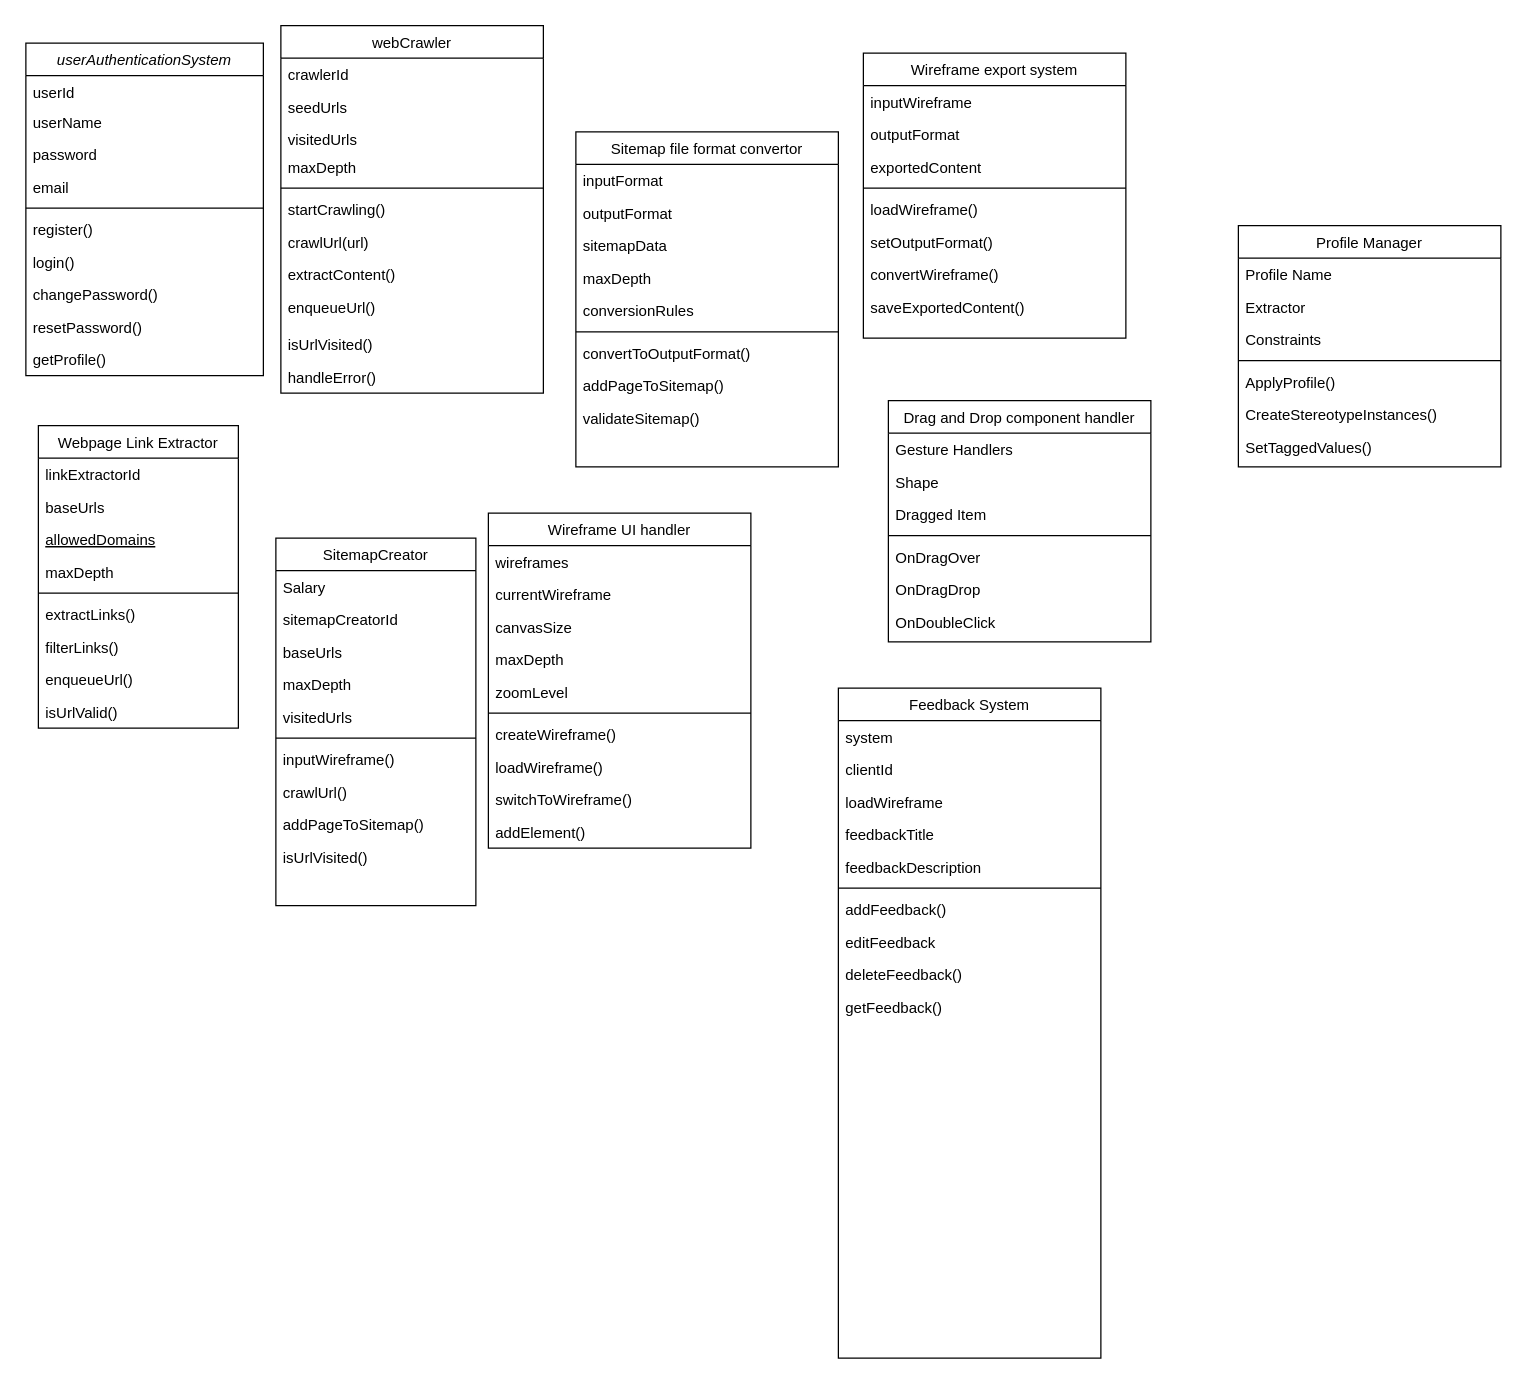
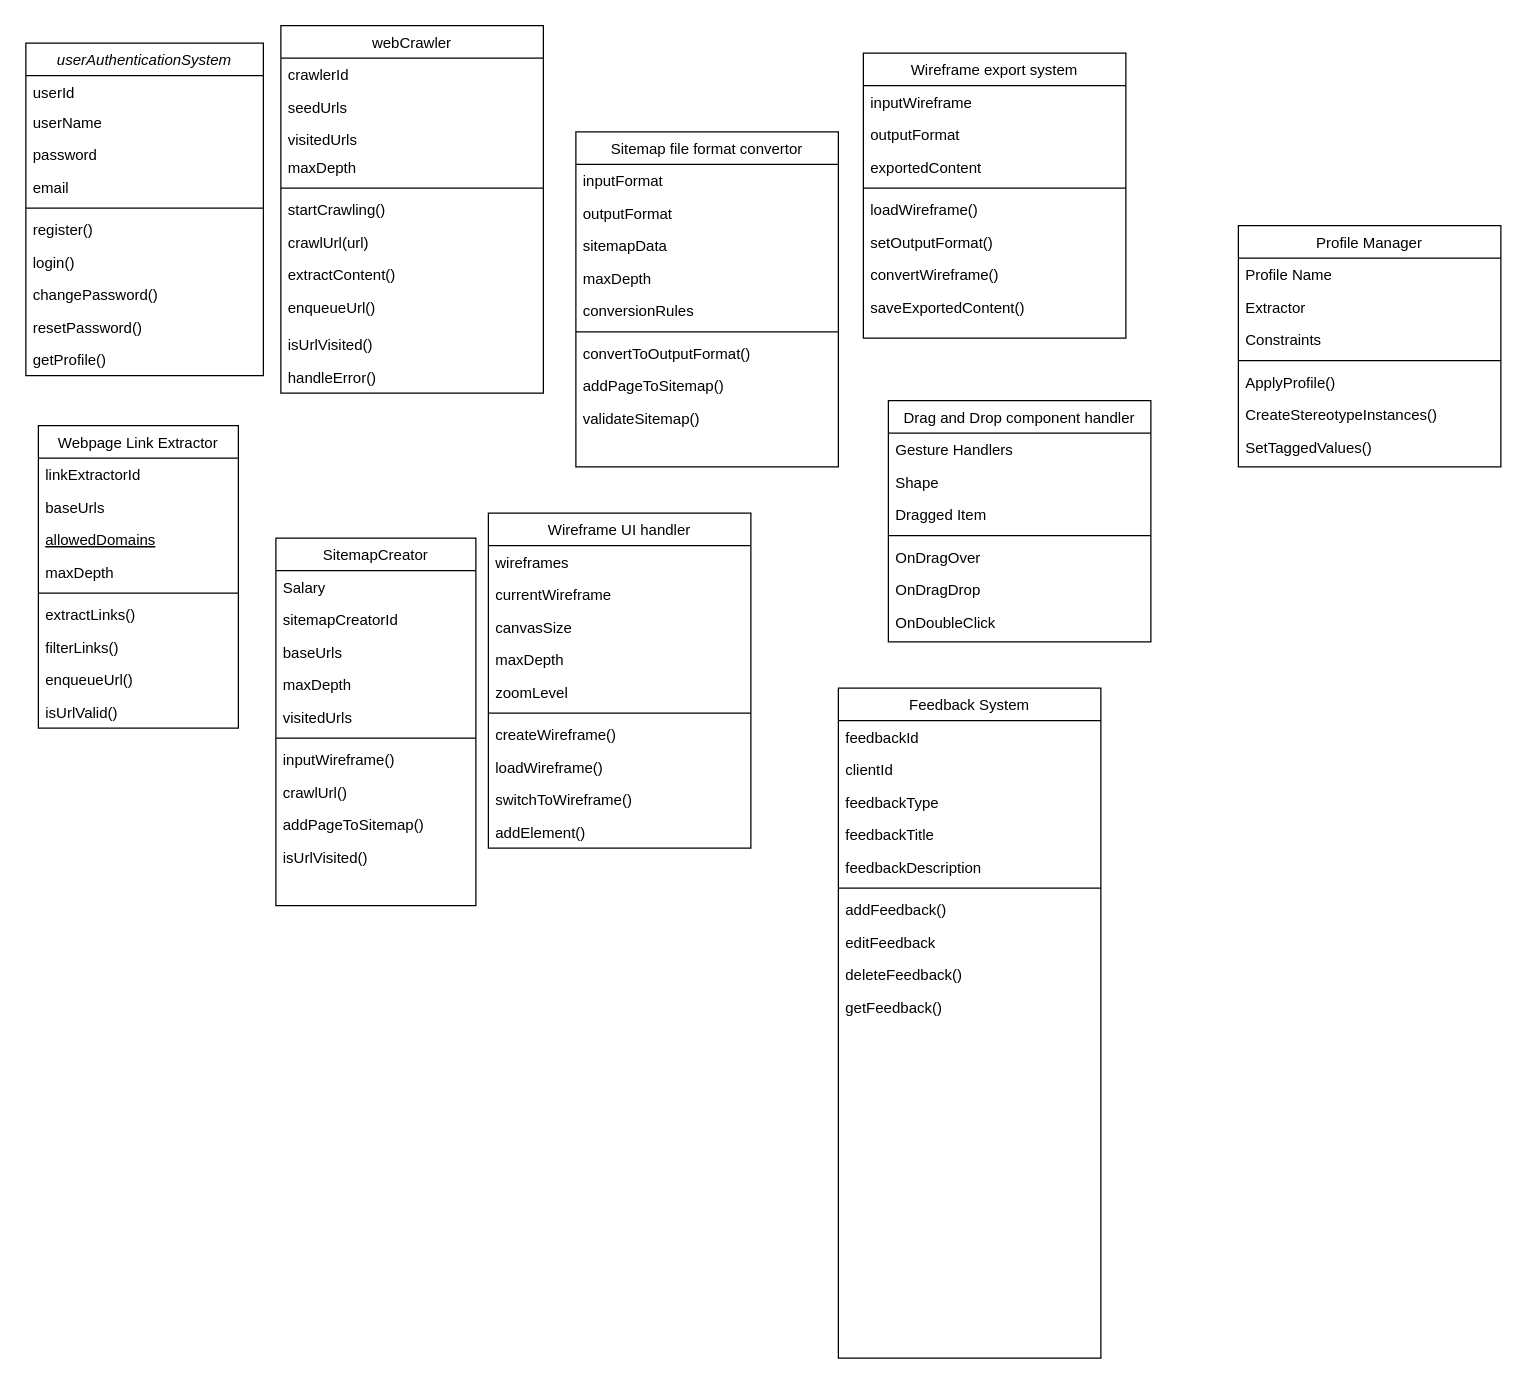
(870, 738) -> (887, 738)
(896, 803) -> (895, 803)
